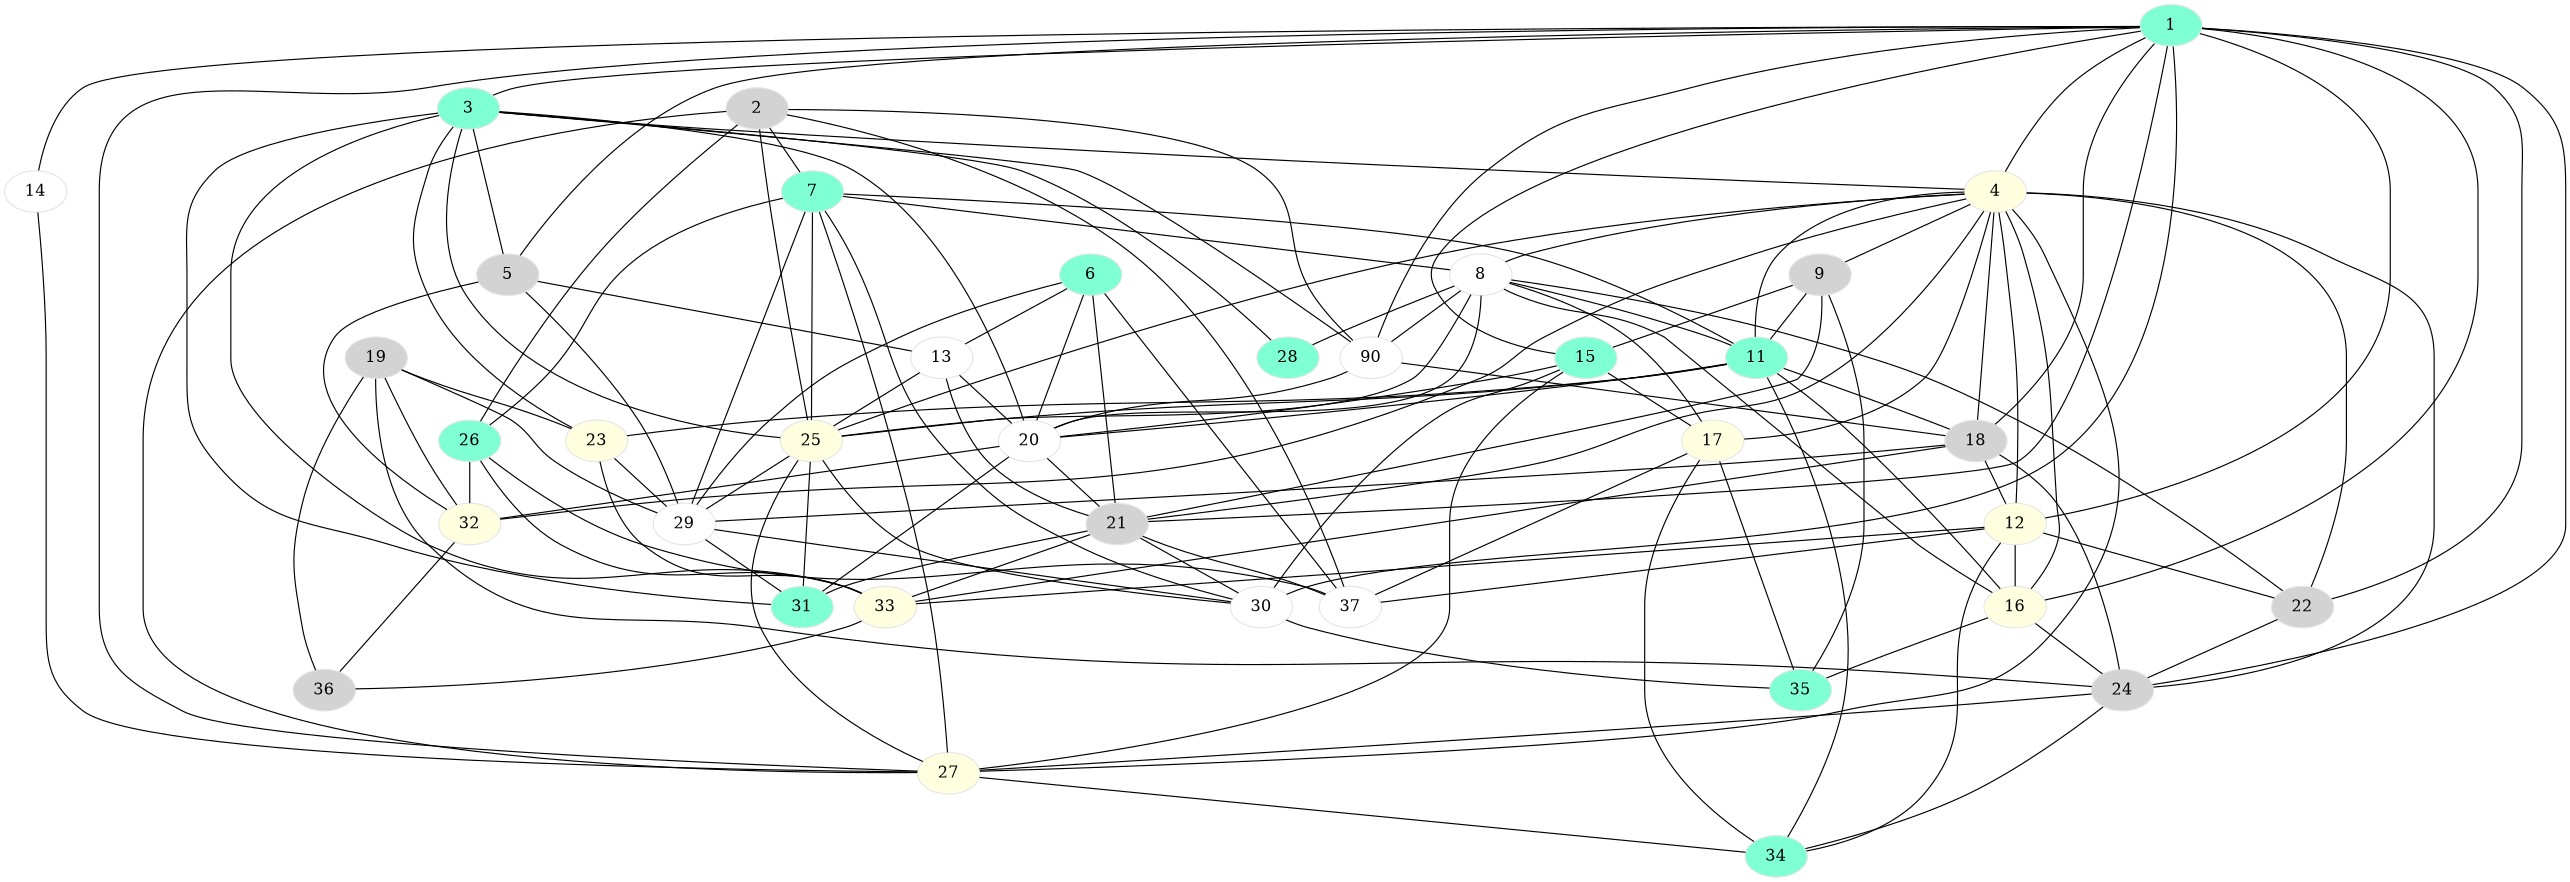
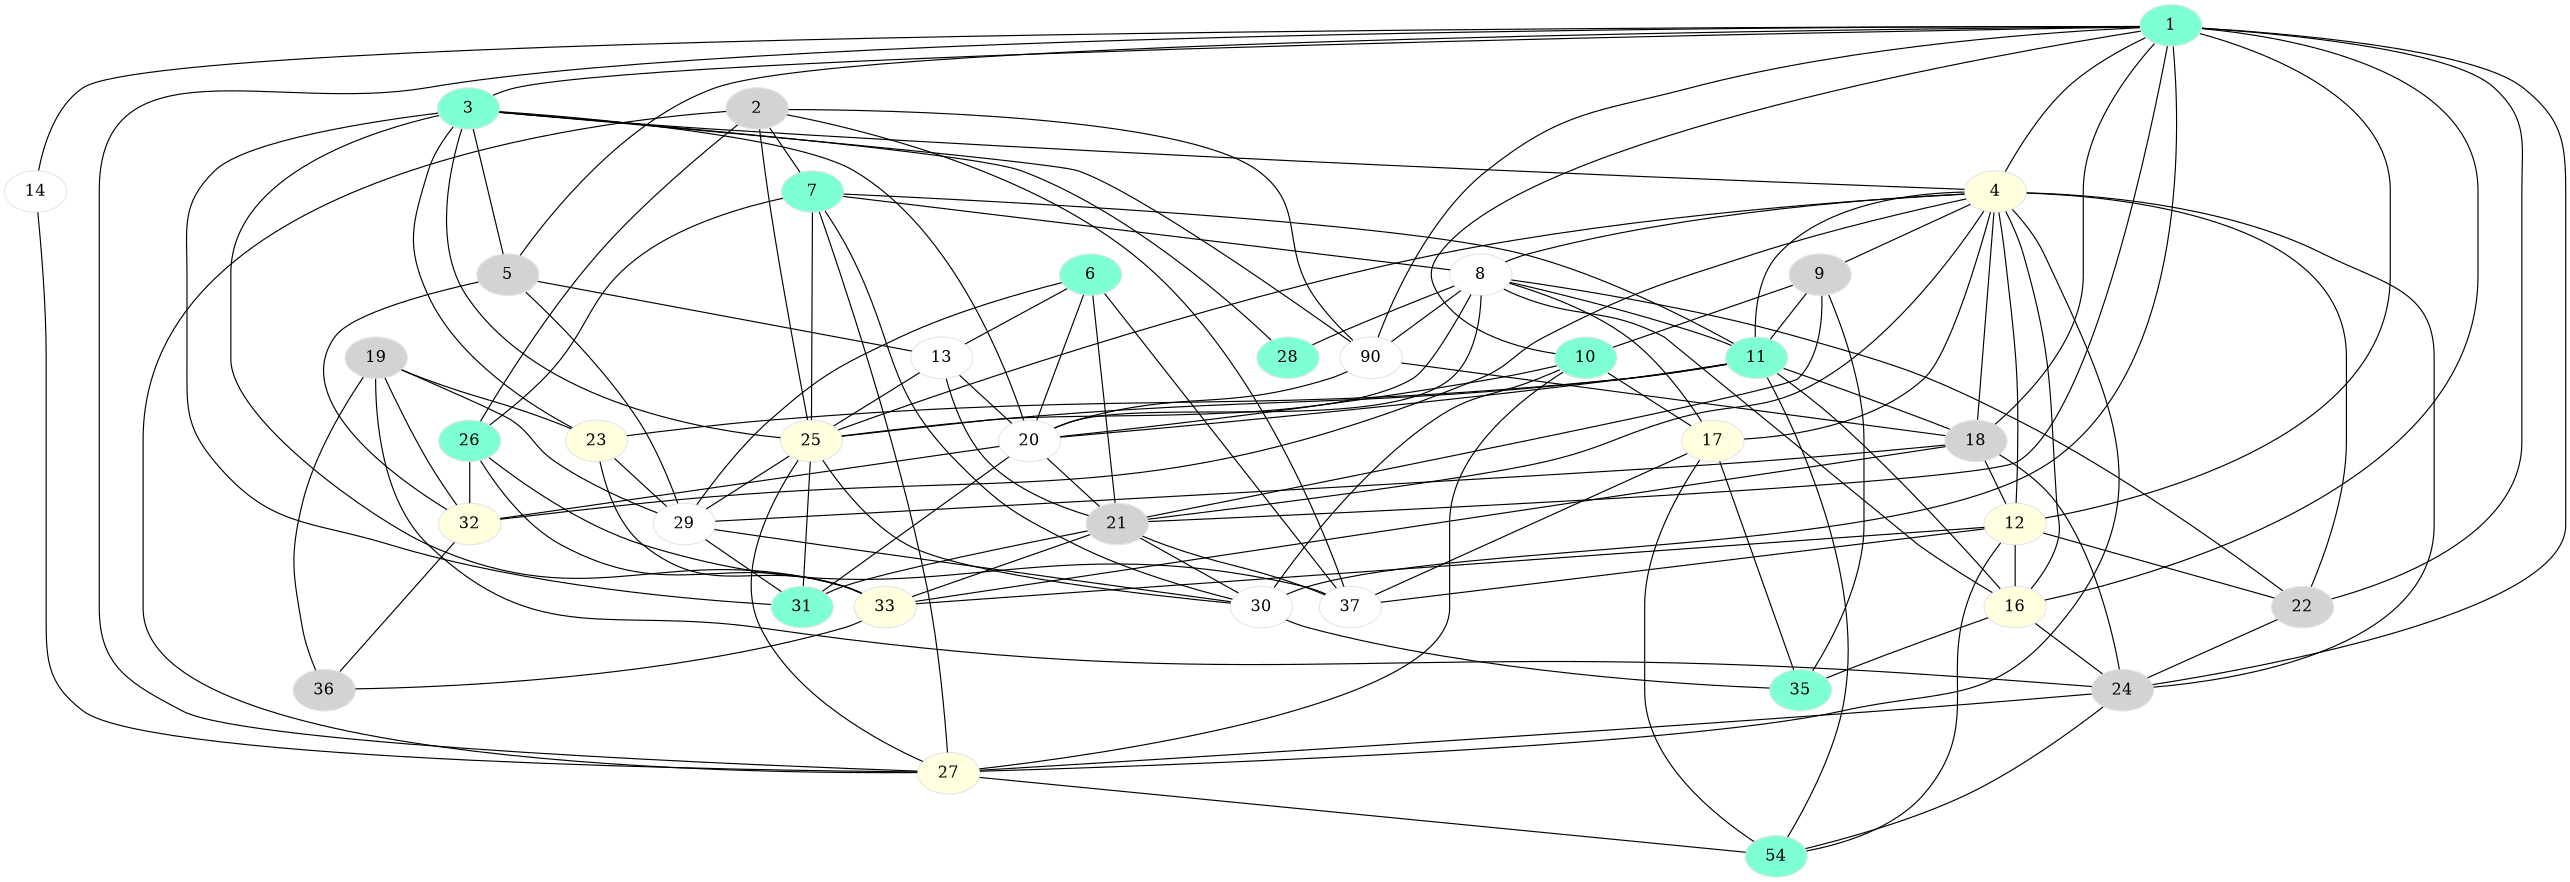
(748, 358) -> none
(1586, 358) -> (1586, 358)
(1776, 856) -> (1776, 856)
